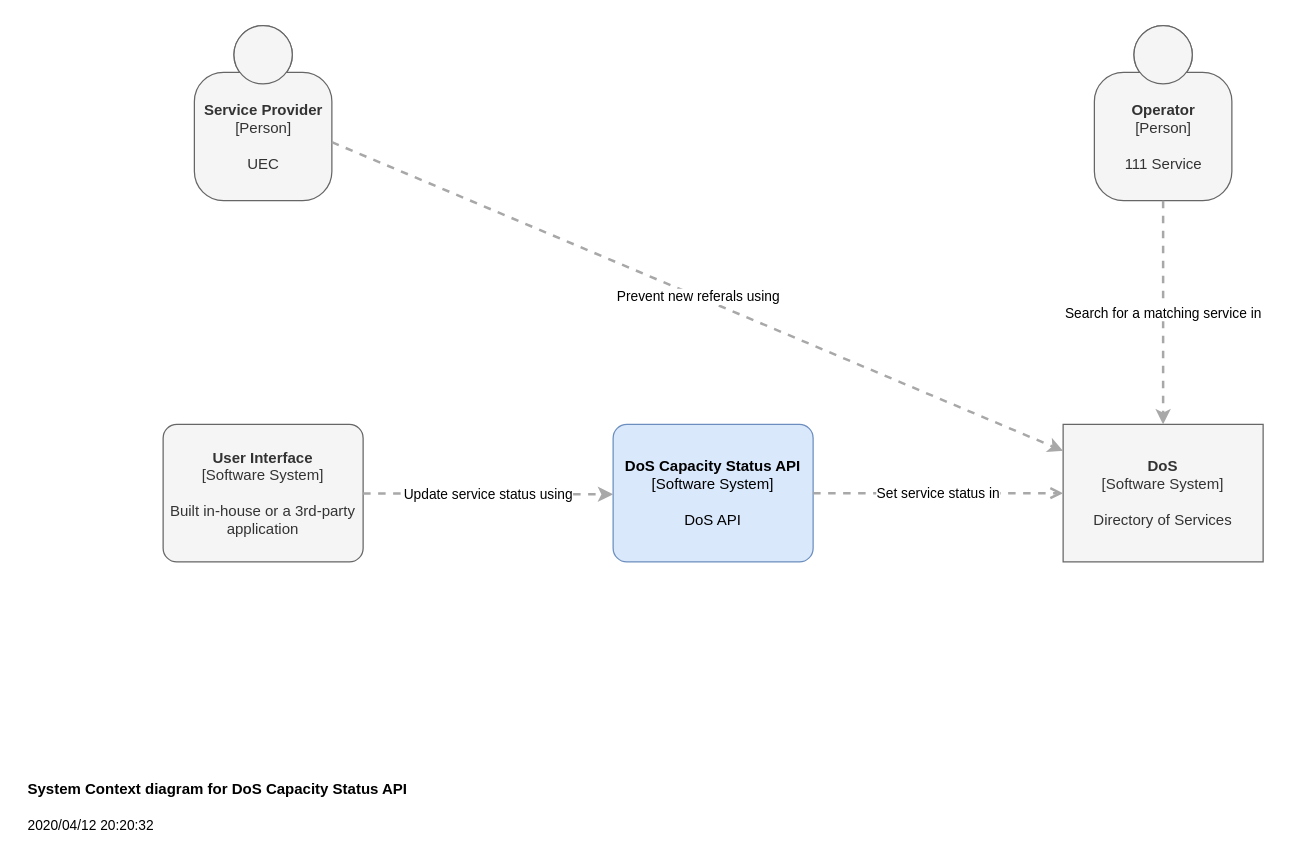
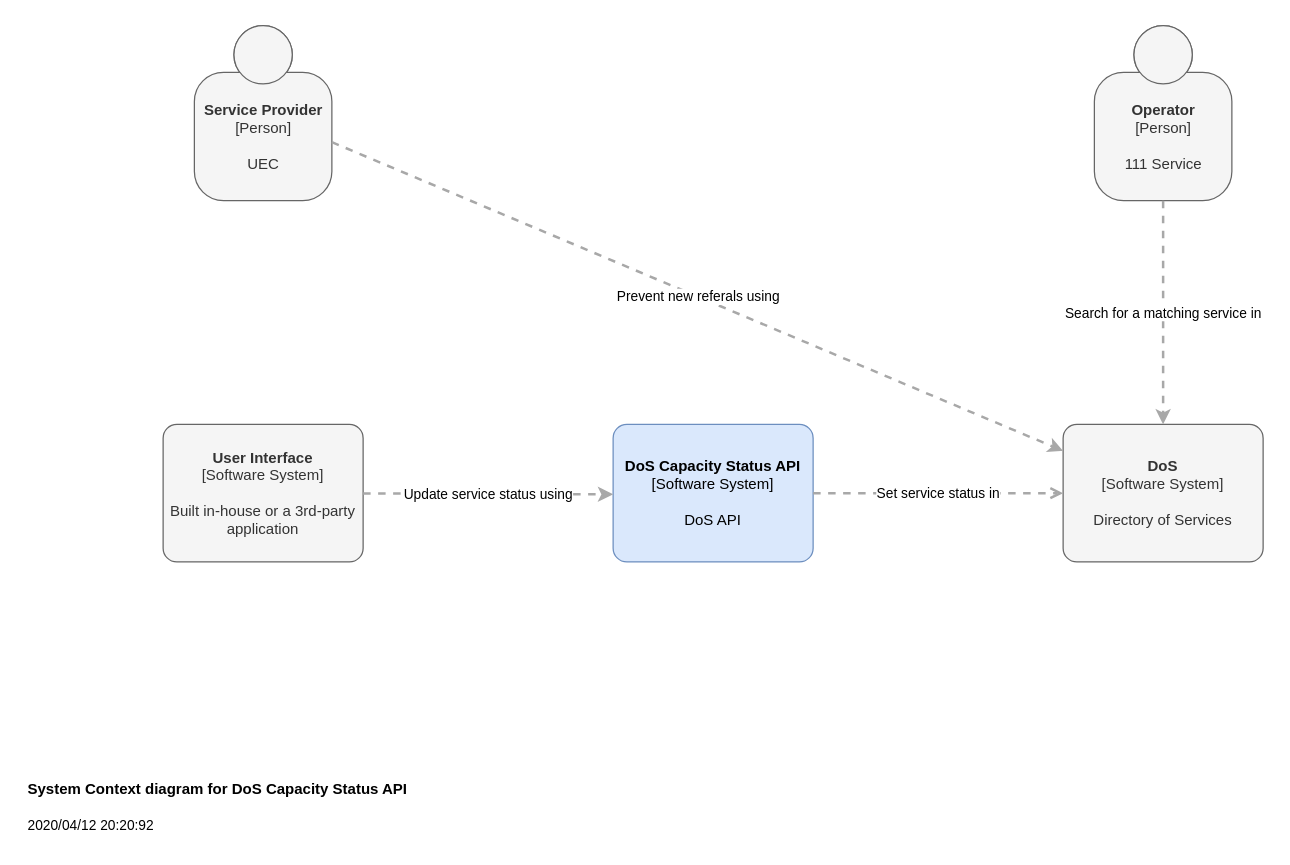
(1163, 493) -> (1163, 493)
(221, 807) -> (221, 807)
